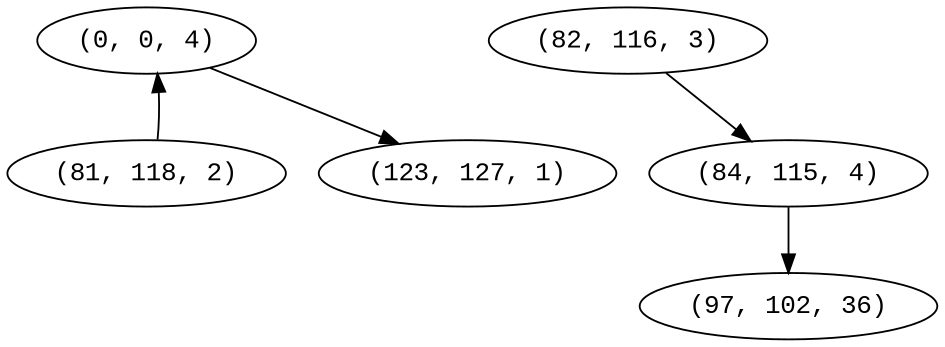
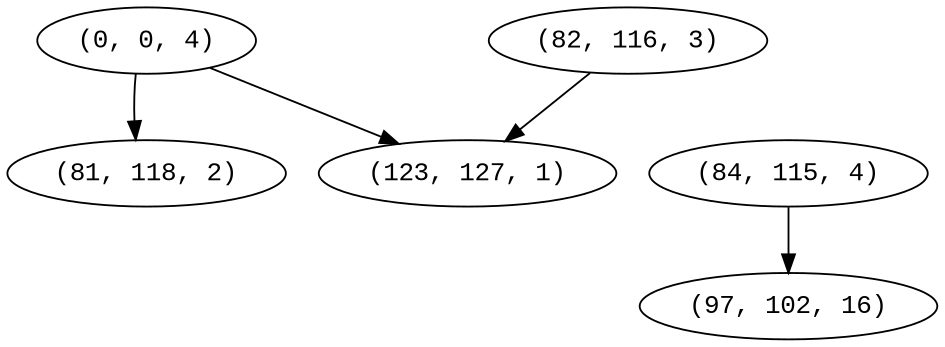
(701, 101) -> (555, 101)
(159, 116) -> (134, 97)
(788, 306) -> (788, 306)
